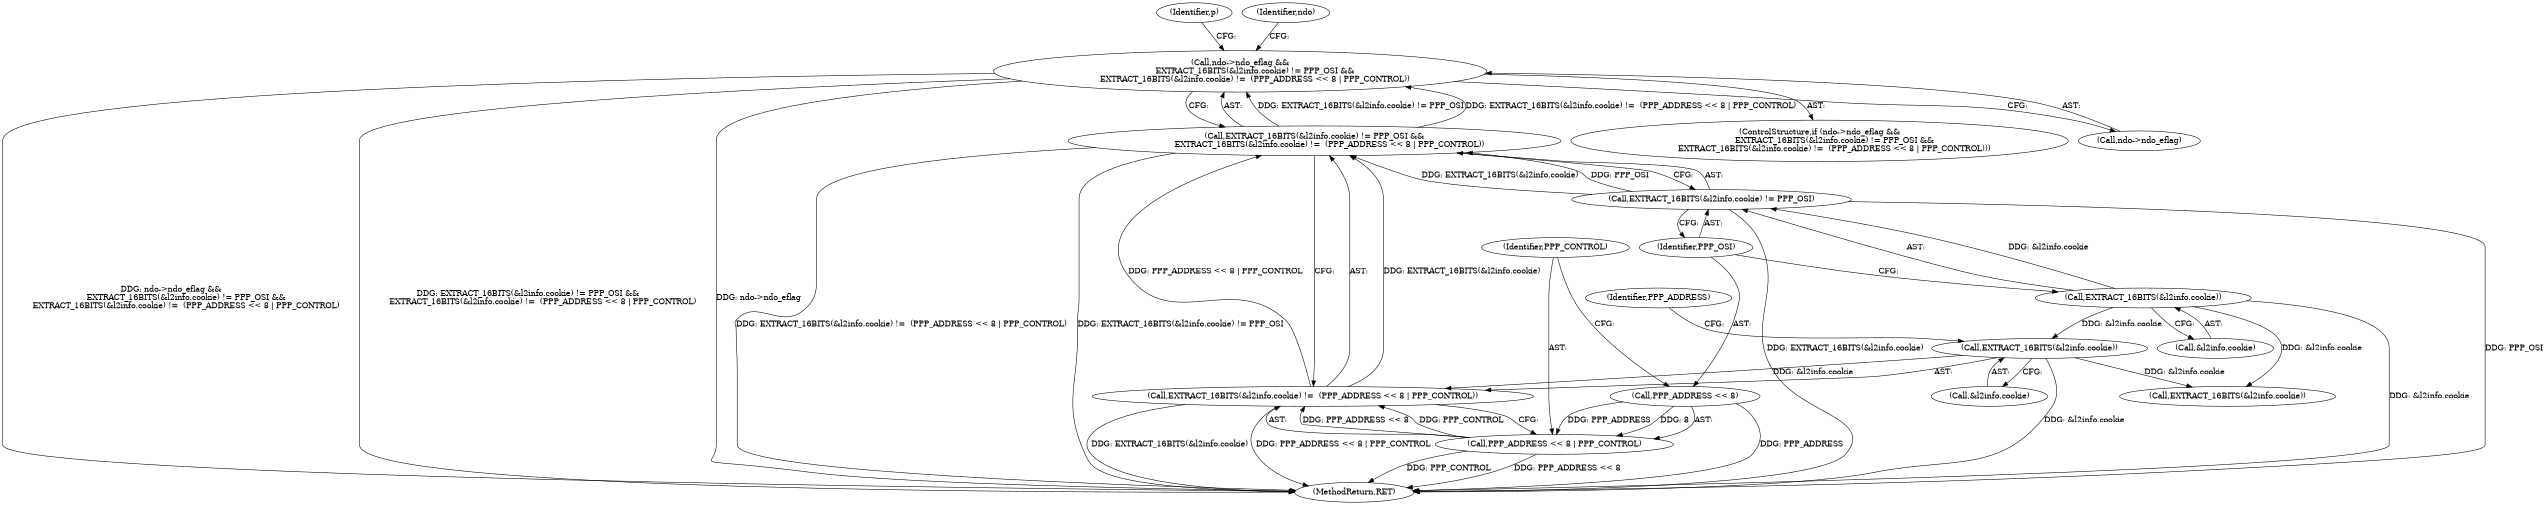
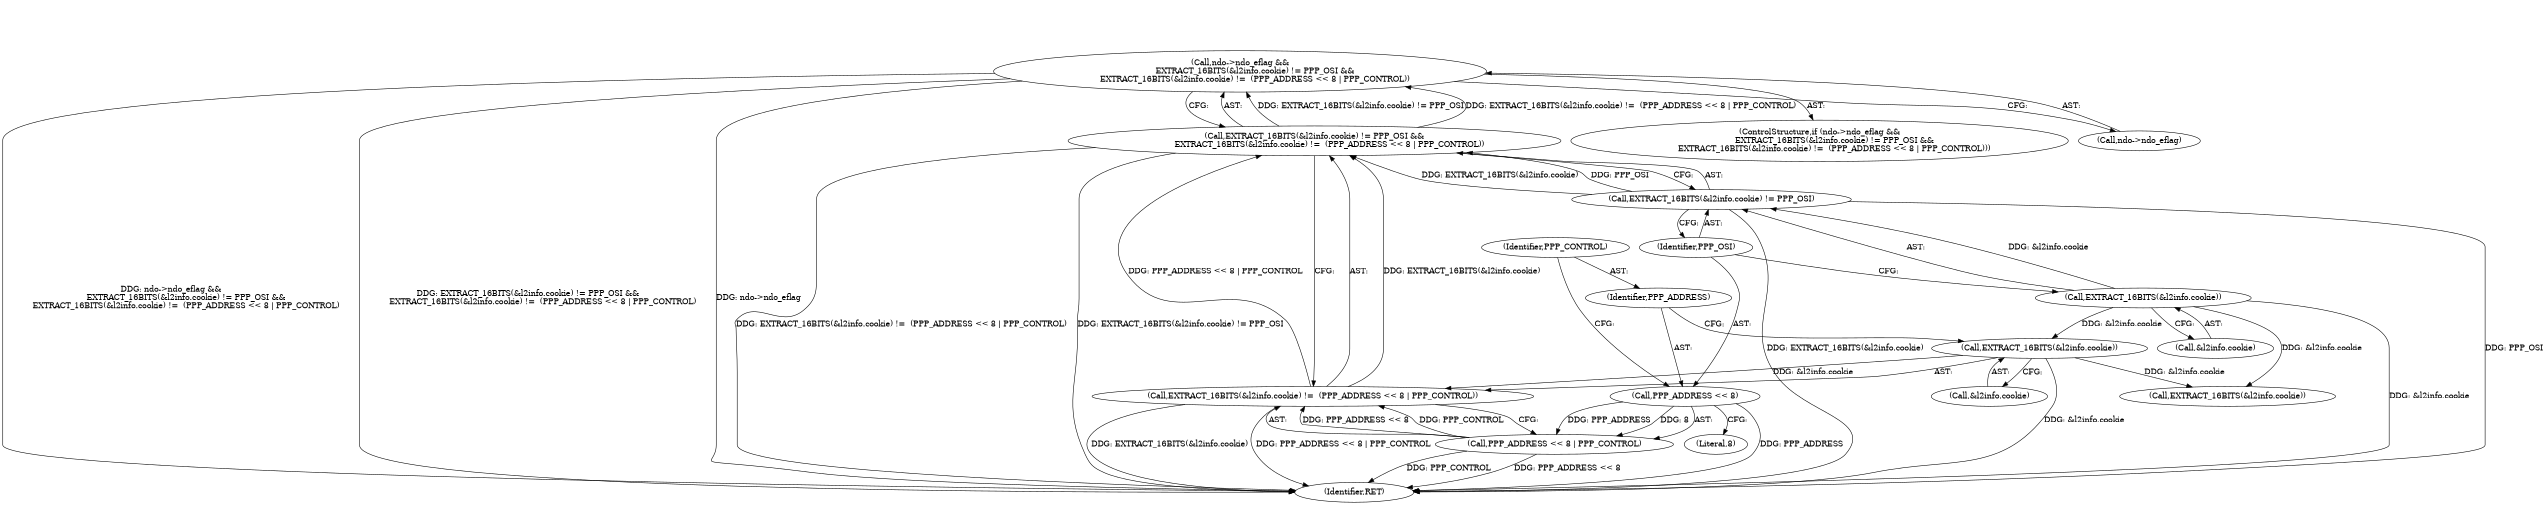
(1194, 13) -> none
(1286, 13) -> none
(1549, 343) -> (1605, 272)
none -> (1671, 344)
none -> (1716, 444)
(1354, 492) -> (1354, 492)
